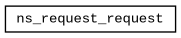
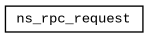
(91, 19) -> (74, 19)
